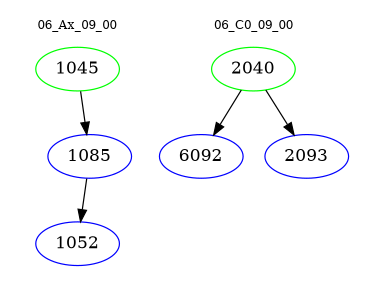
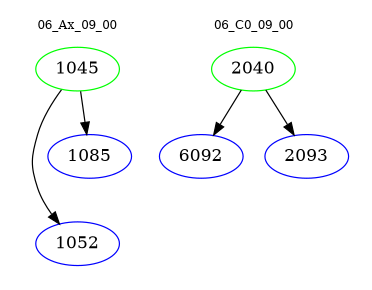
(85, 194) -> (34, 151)
